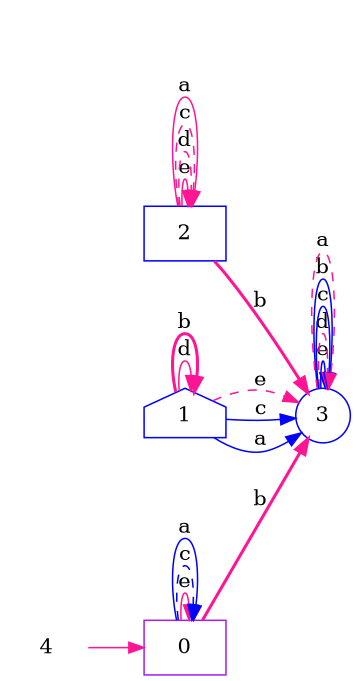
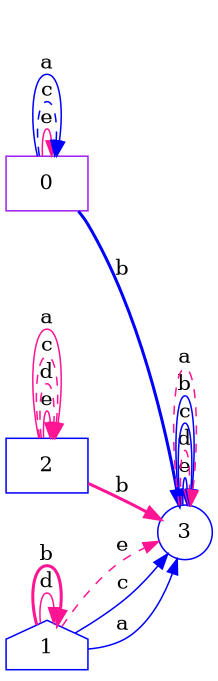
(251, 536) -> (141, 346)
(47, 648) -> none
